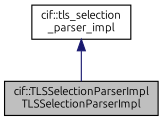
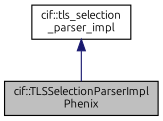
(81, 98) -> (81, 98)
